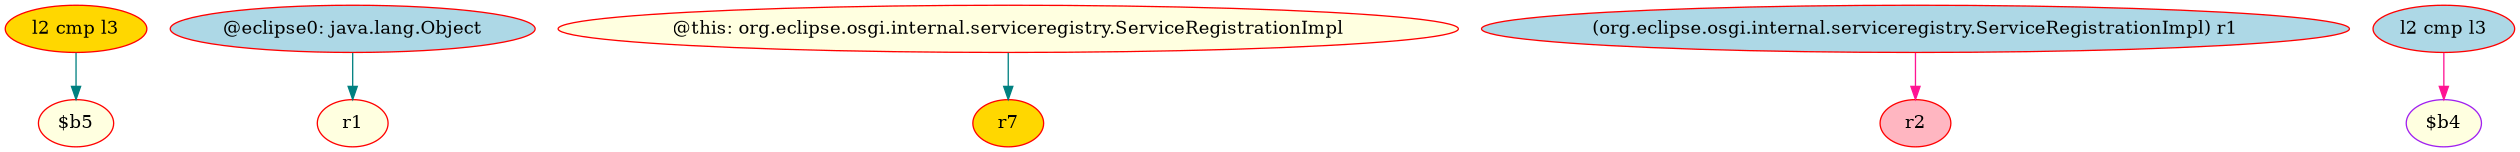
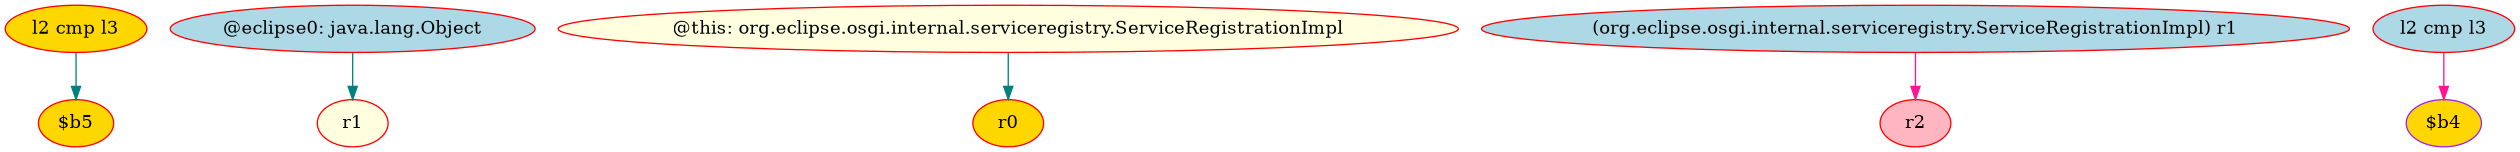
(76, 123) -> (76, 123)
(1008, 123) -> (1008, 123)
(2444, 123) -> (2444, 123)
